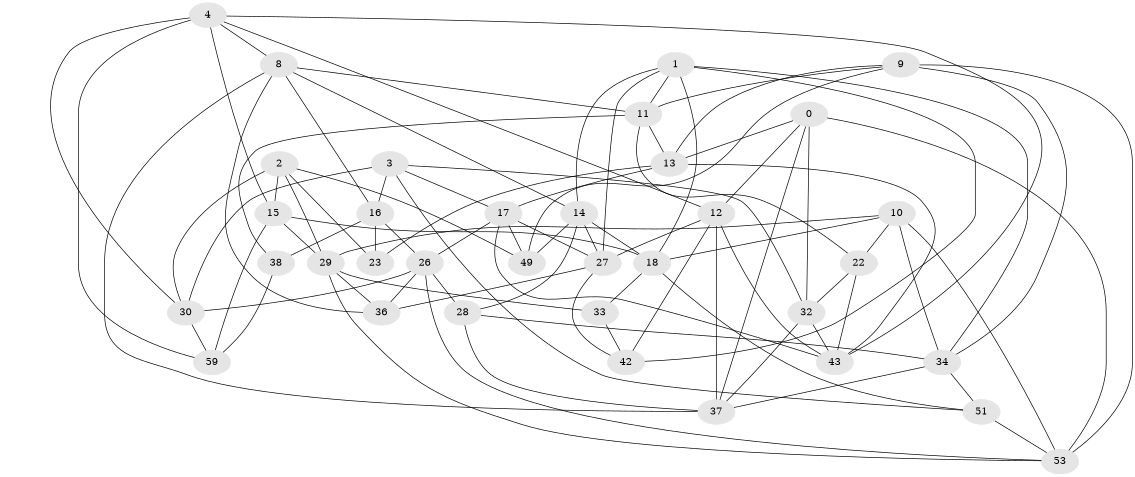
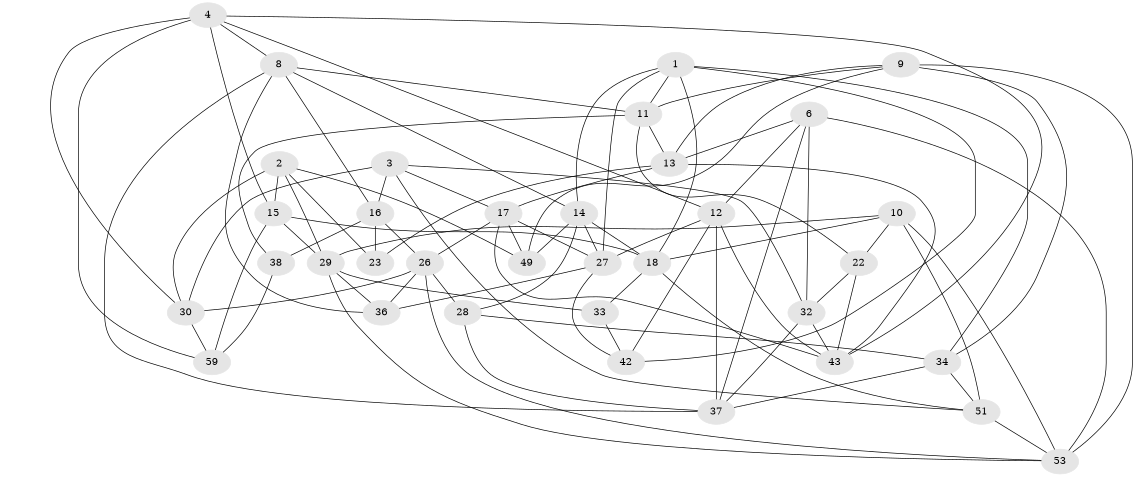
(809, 114) -> (809, 114)
(917, 288) -> (950, 309)
